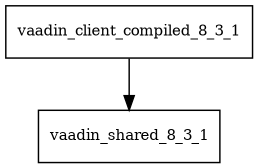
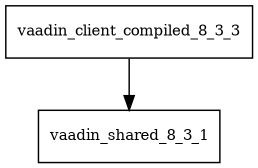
(129, 32) -> (129, 32)
